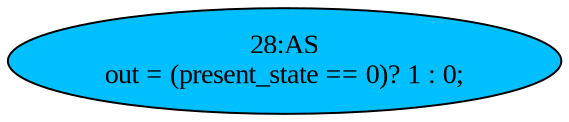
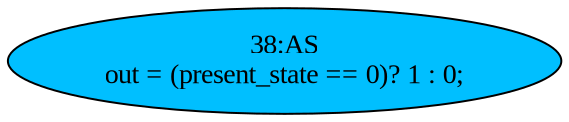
(285, 61) -> (285, 61)
